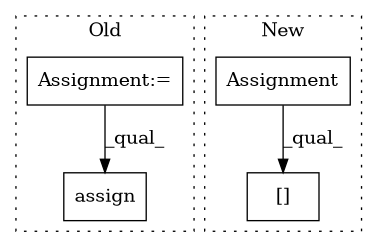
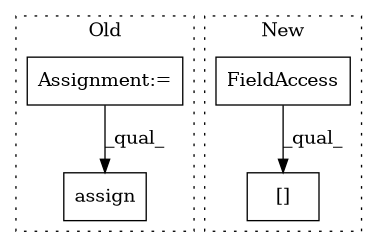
(283, 81) -> (283, 81)
